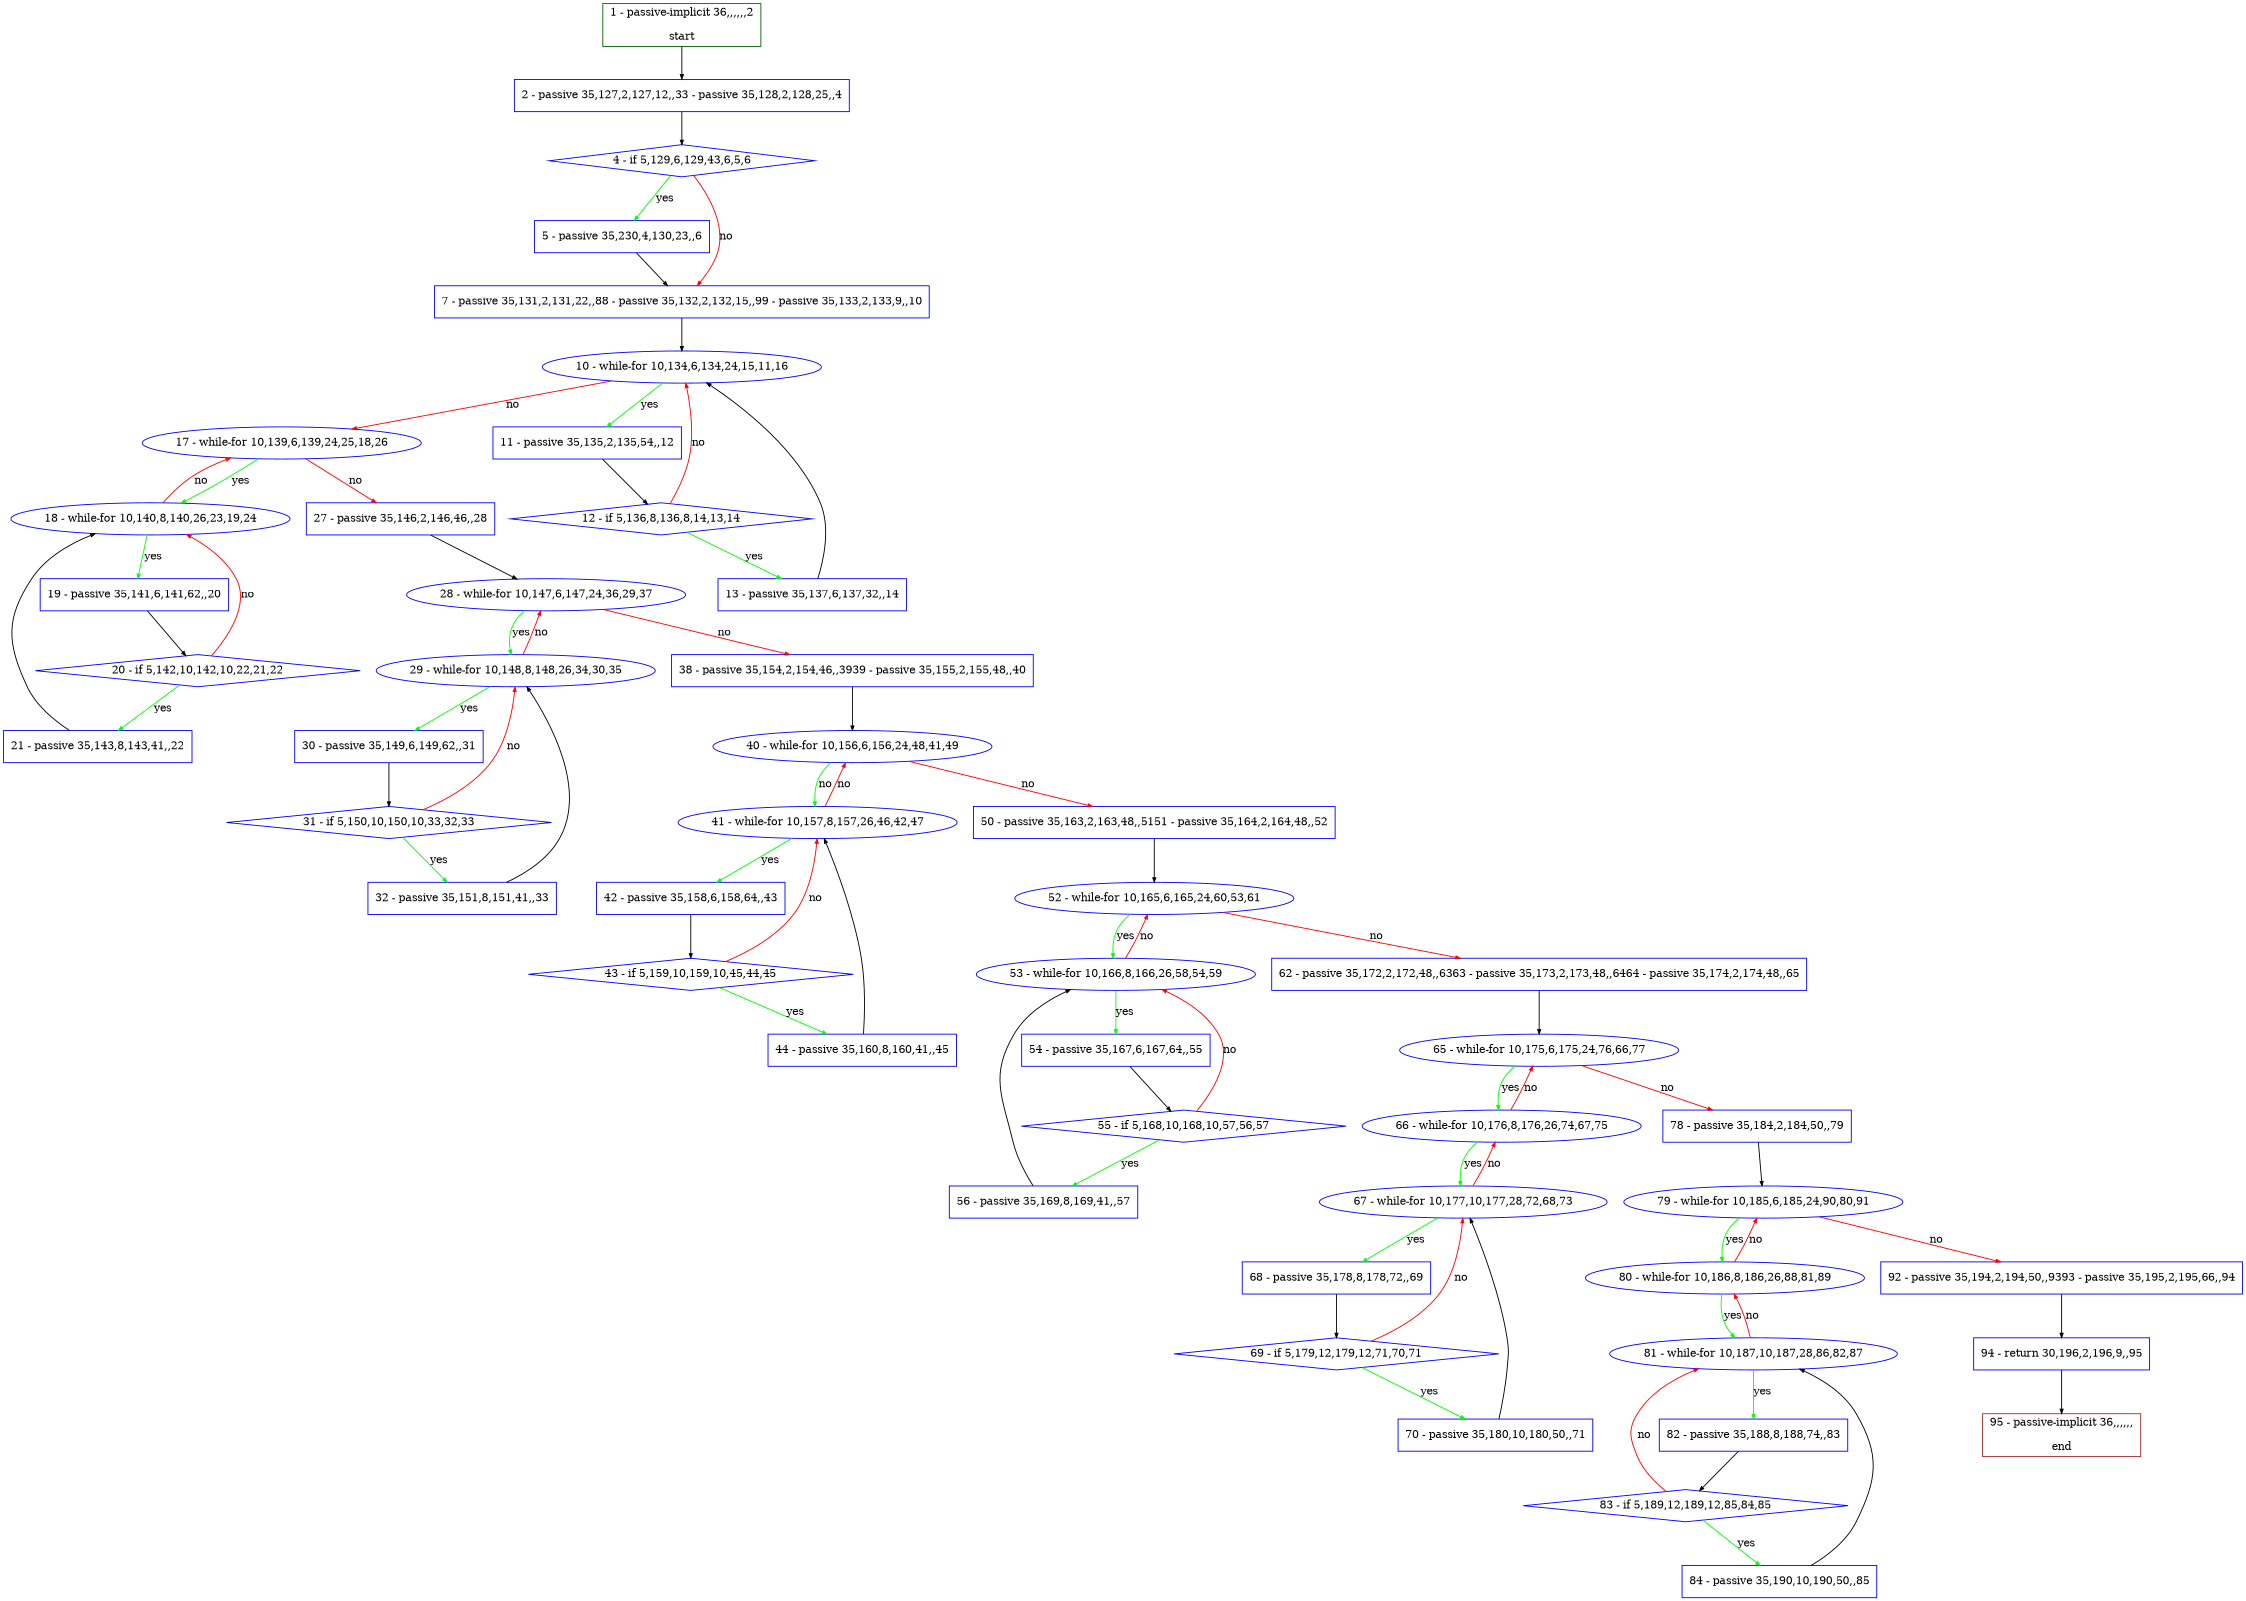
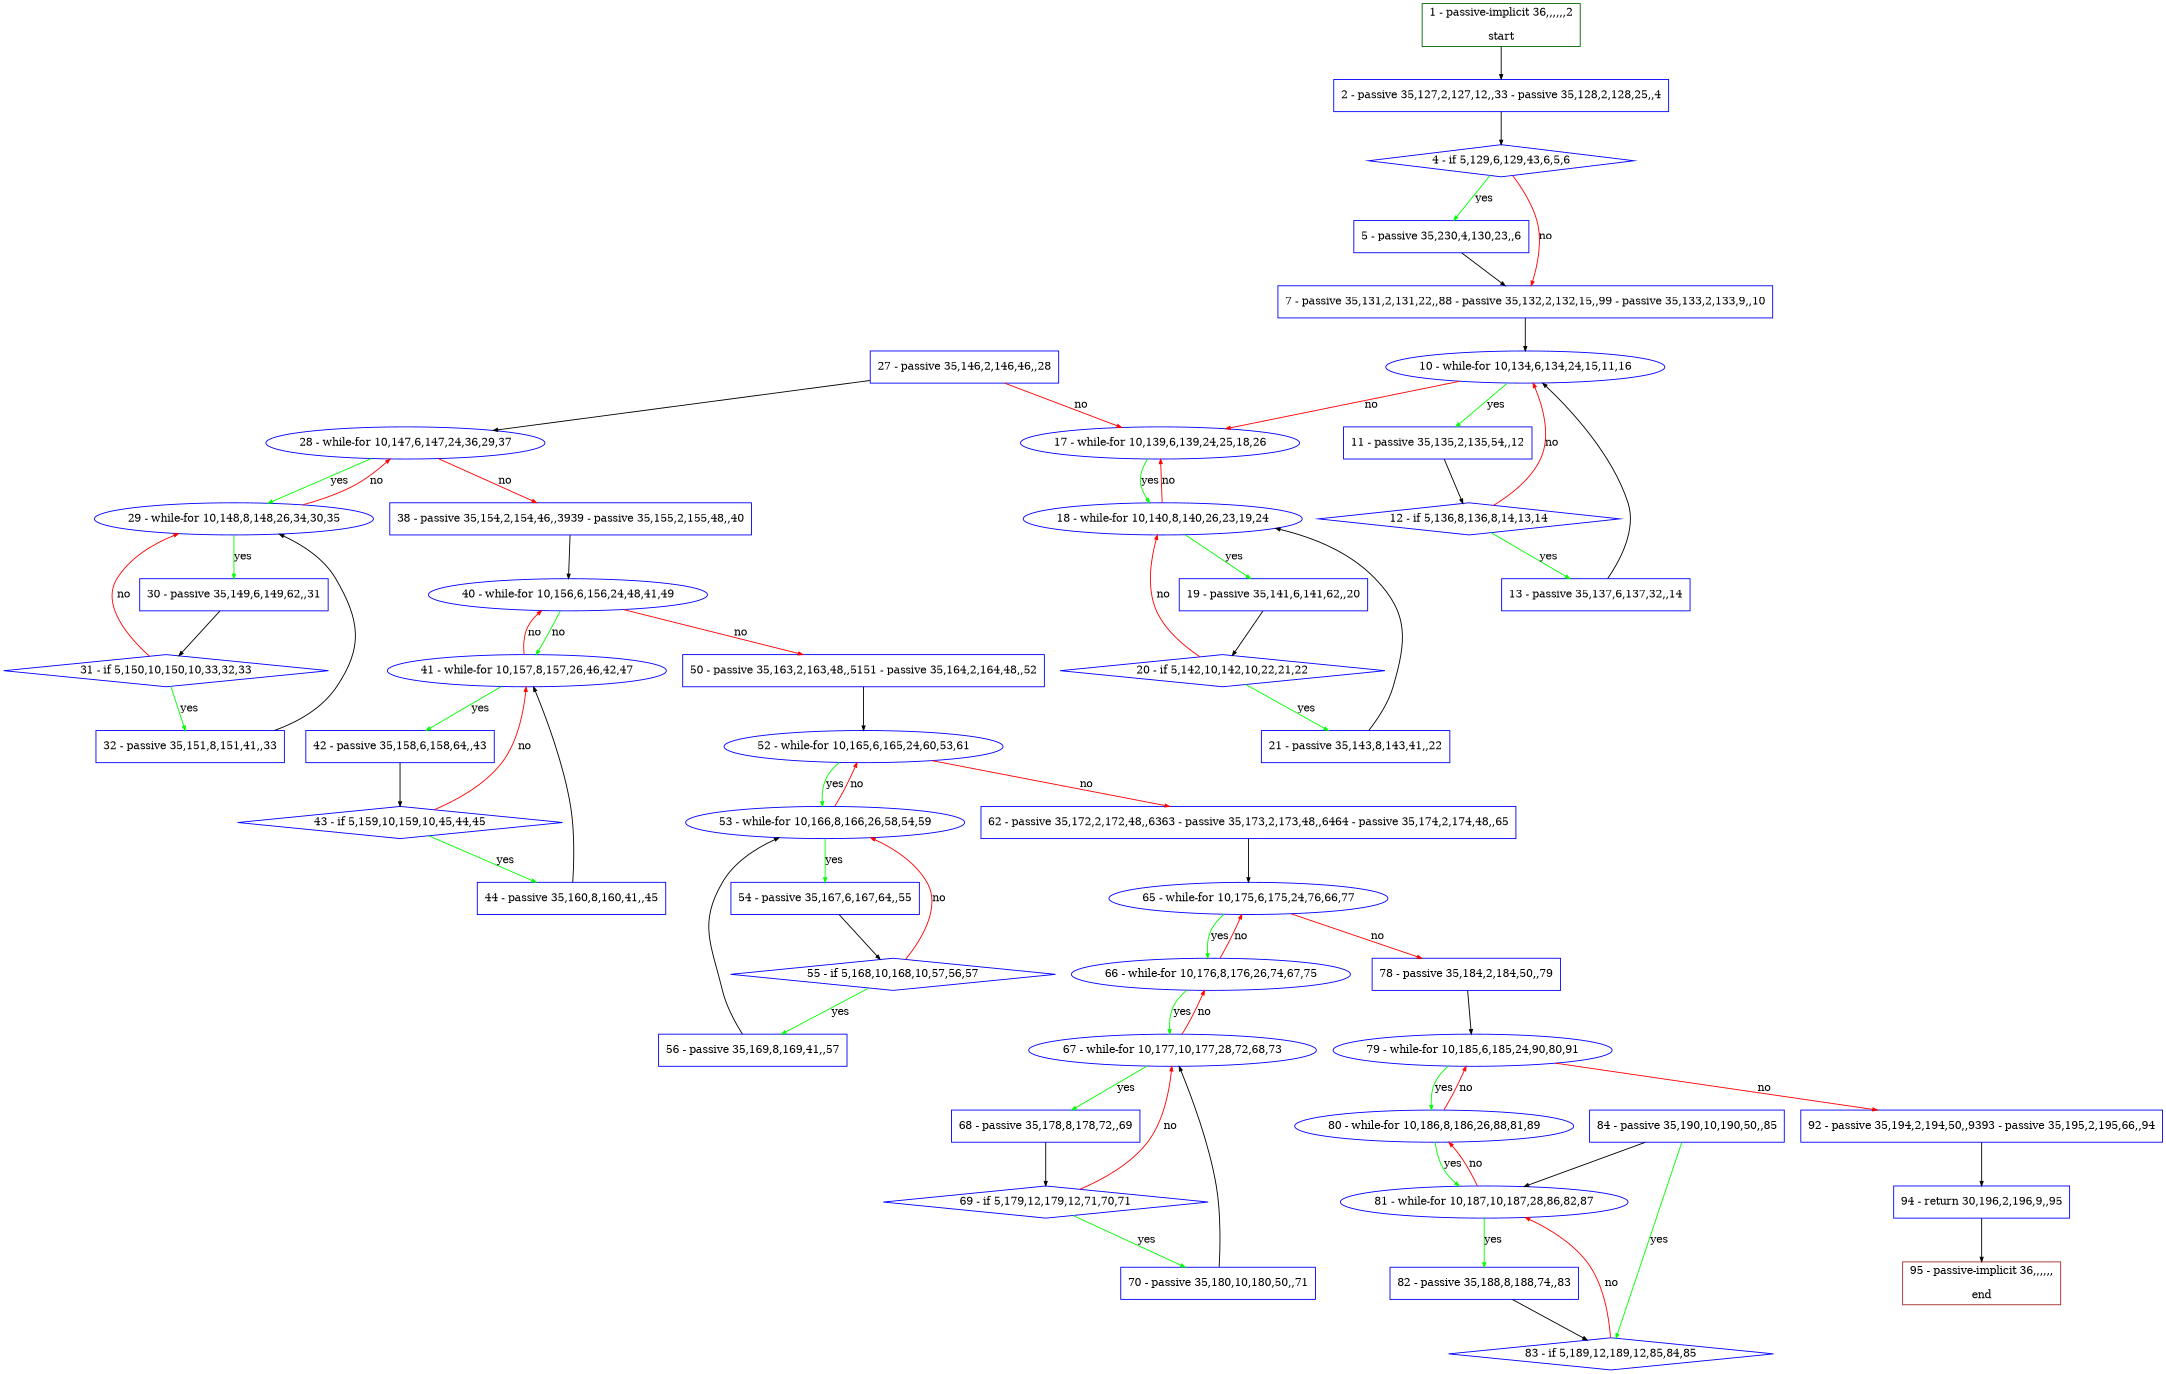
(339, 480) -> (1061, 405)
(1730, 1541) -> (1650, 1238)
